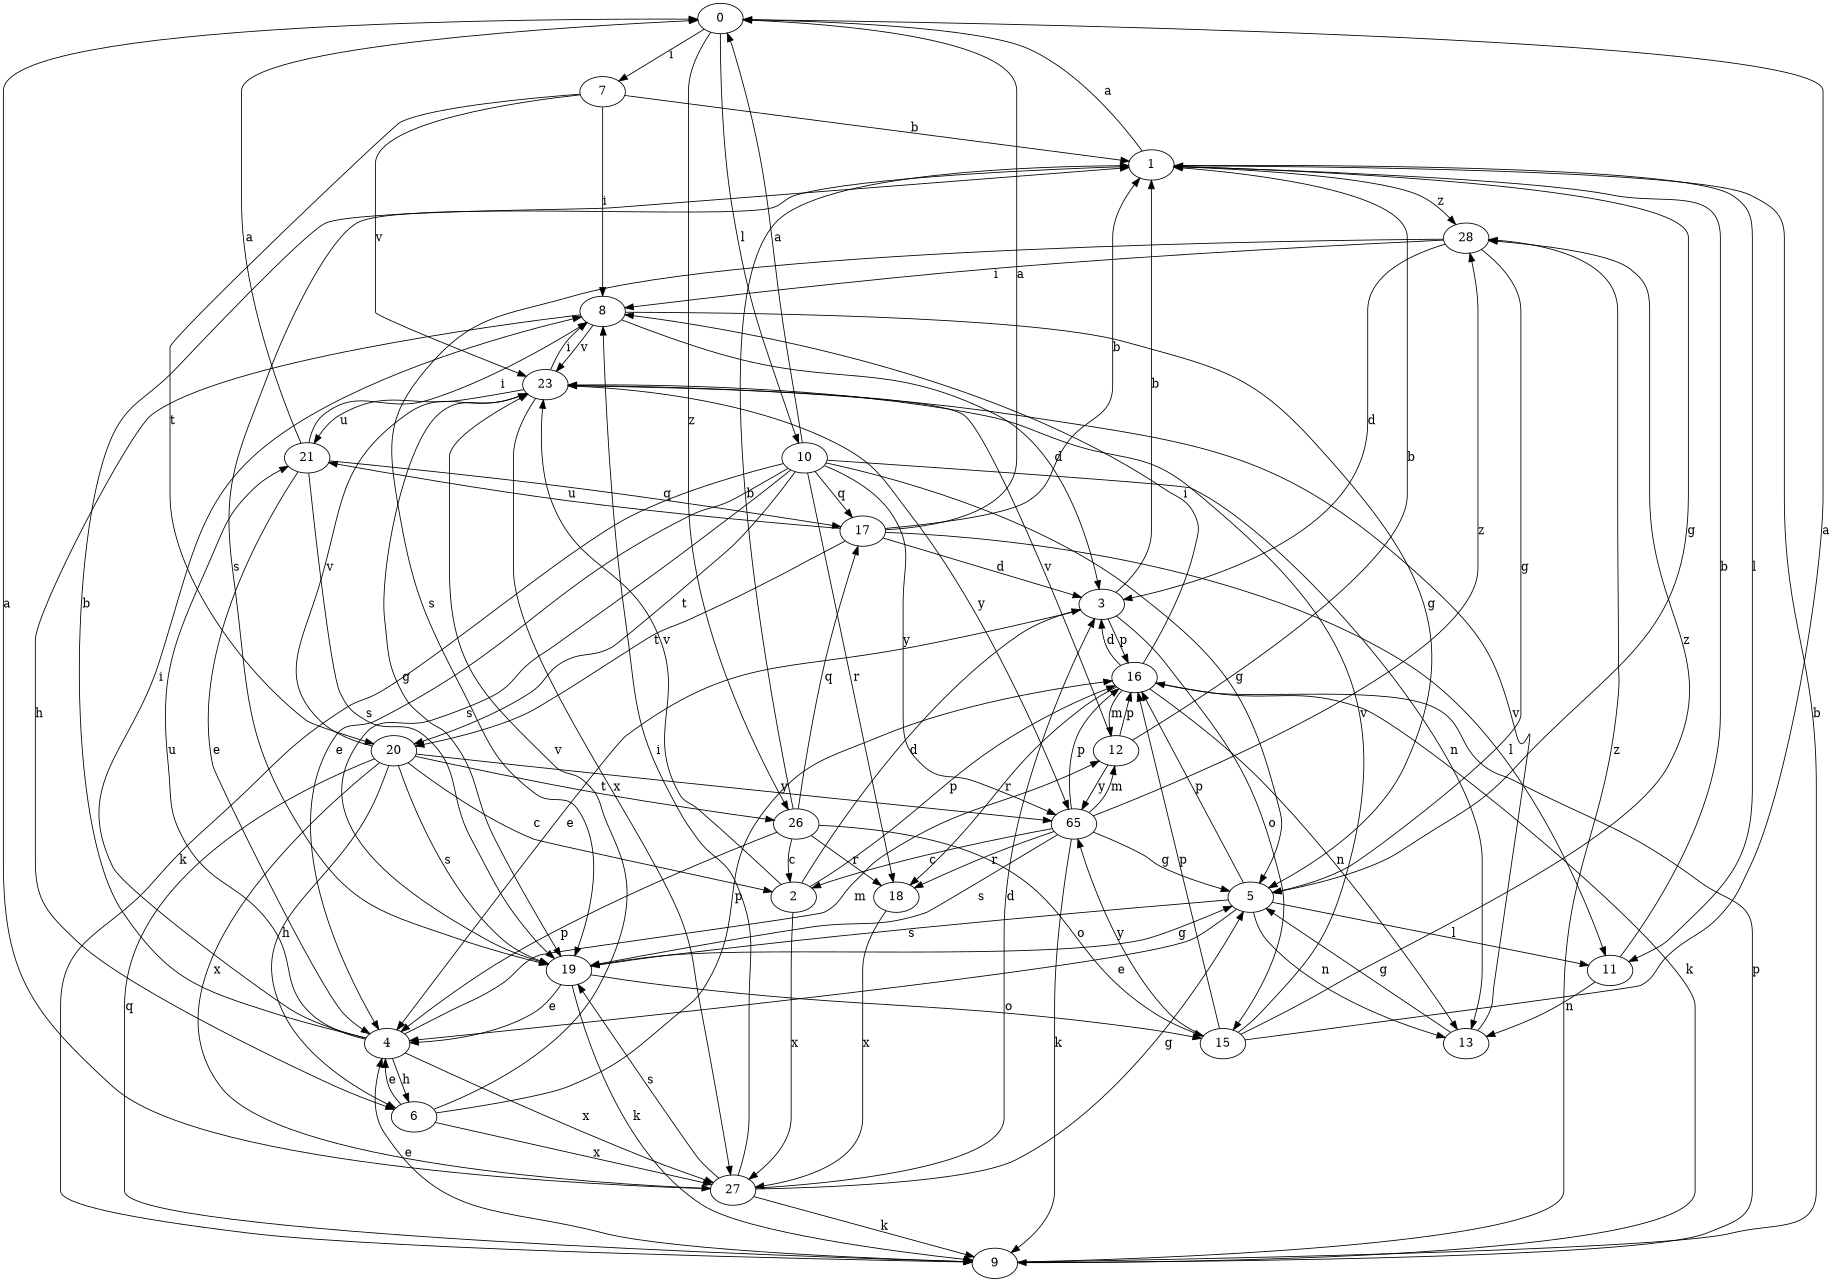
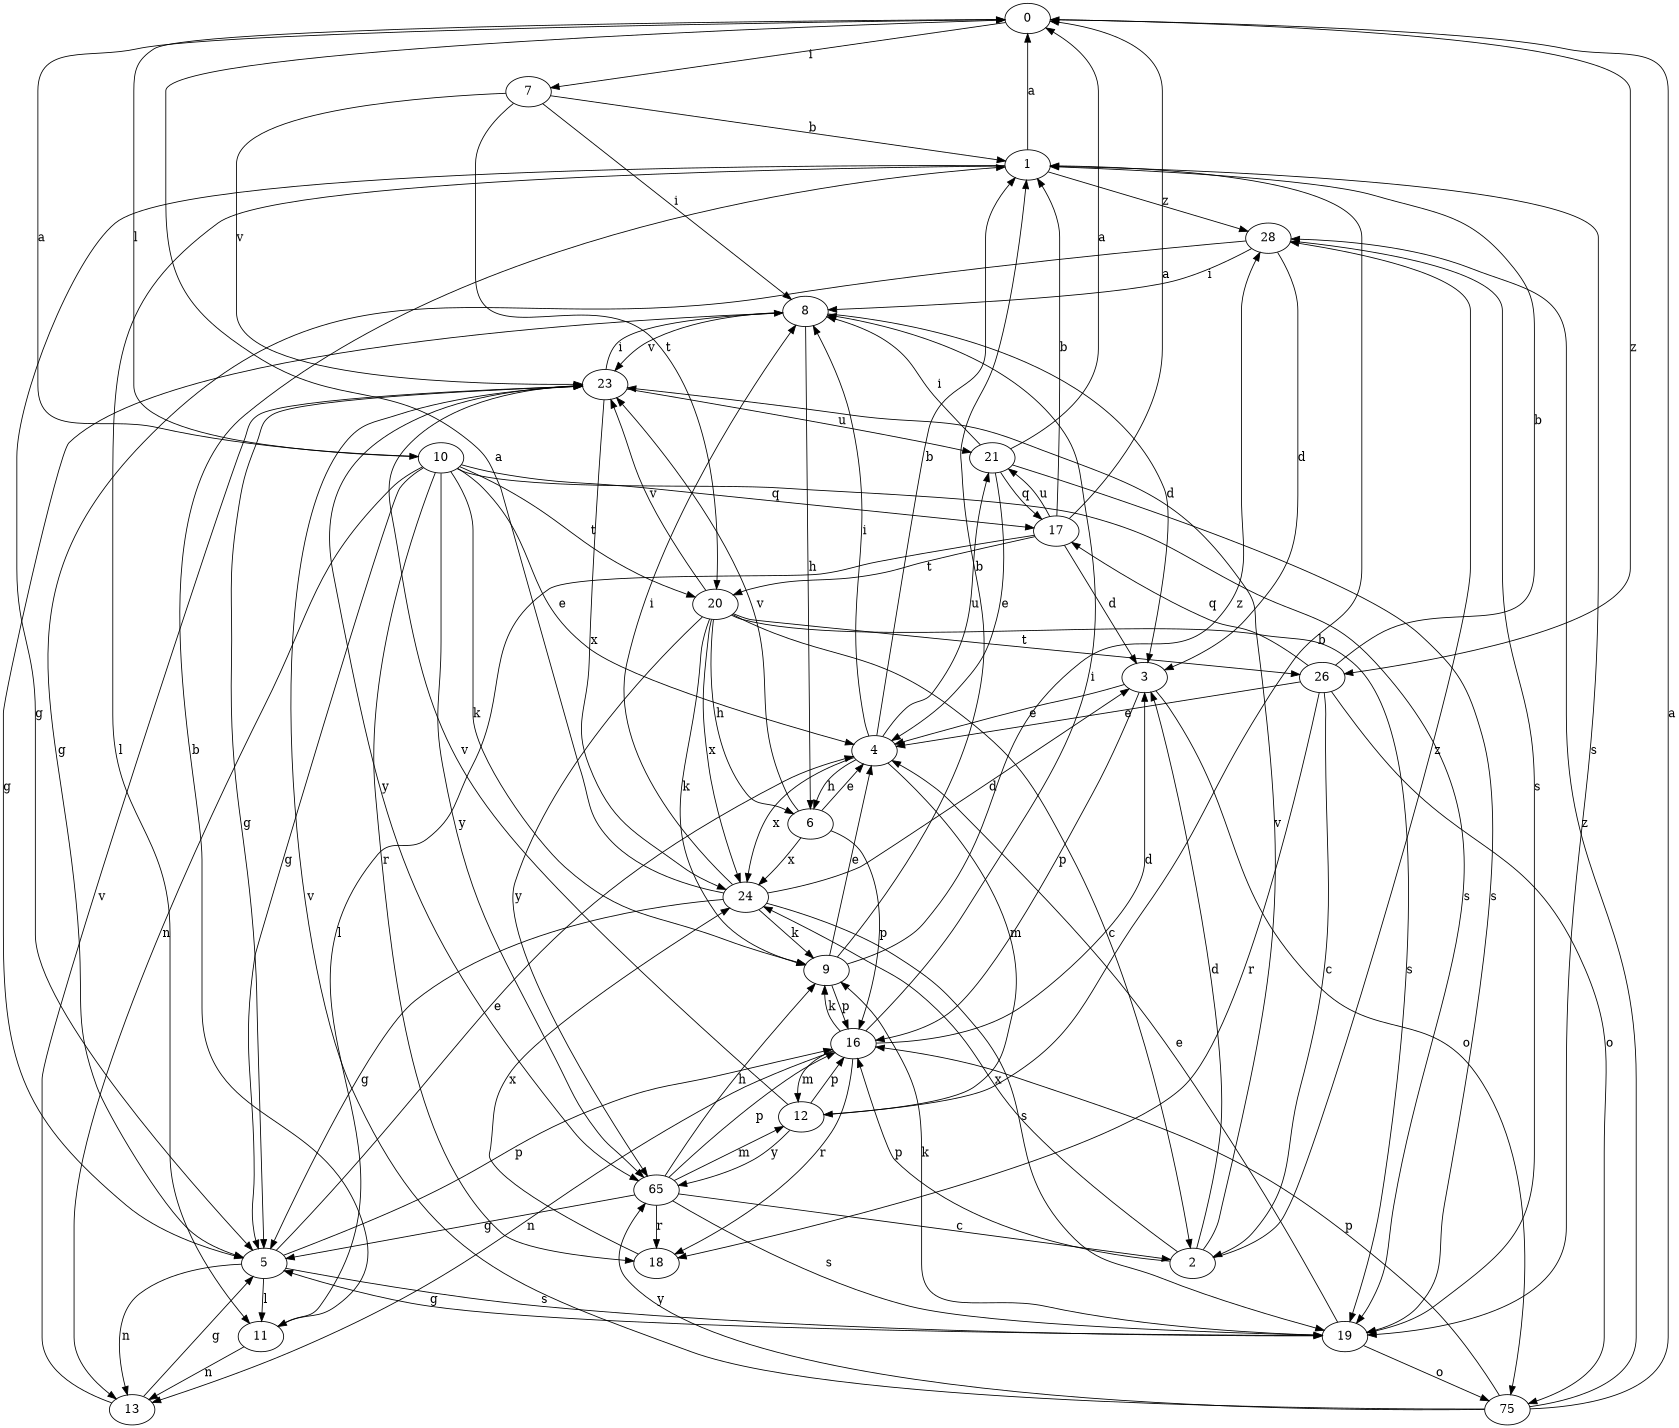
(1151, 396) -> none
(1420, 648) -> (1439, 720)
(389, 655) -> (231, 668)
(565, 934) -> (1128, 714)
(130, 1007) -> (686, 787)
(1058, 1044) -> (742, 1080)
(1223, 1044) -> (1507, 1410)
(733, 1190) -> (746, 897)
